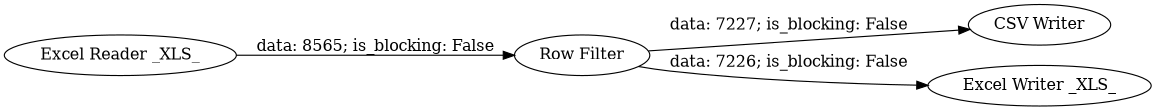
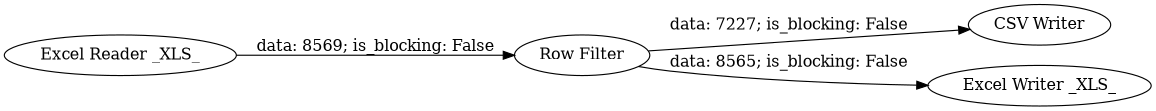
(375, 47) -> (375, 47)
(789, 63) -> (789, 63)
